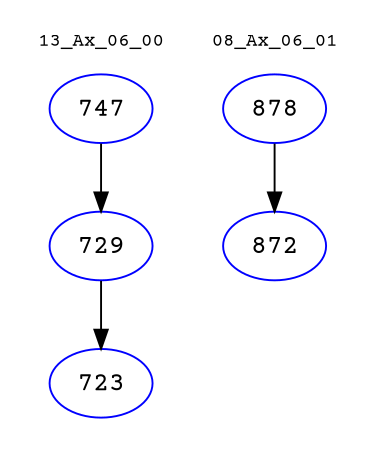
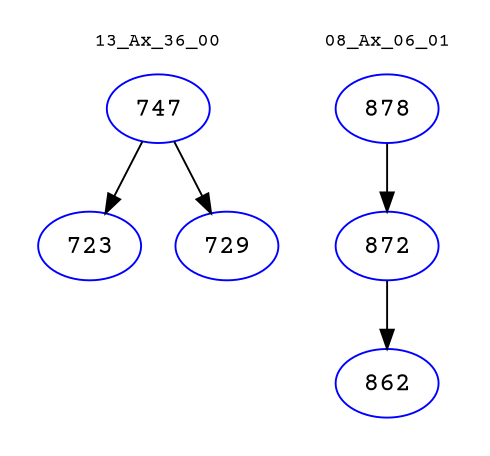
(102, 41) -> (158, 41)
(101, 305) -> (128, 169)
none -> (387, 383)
